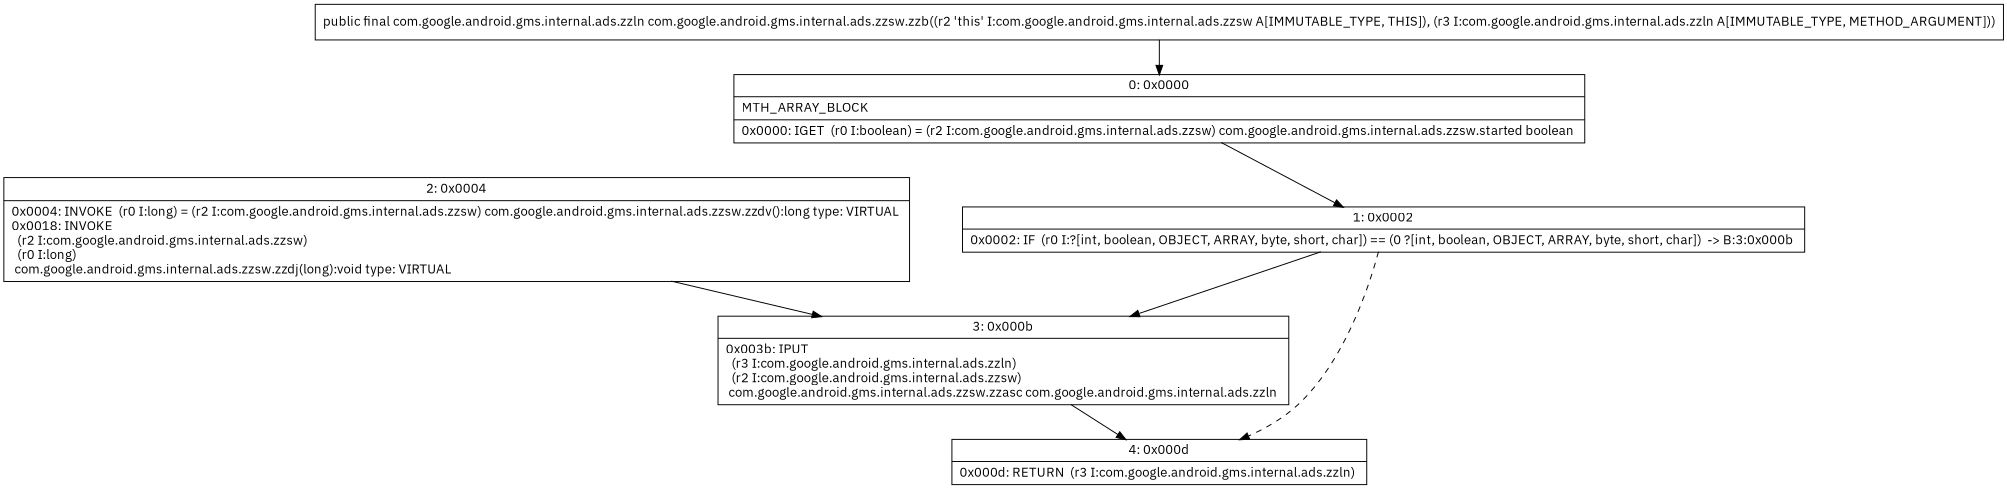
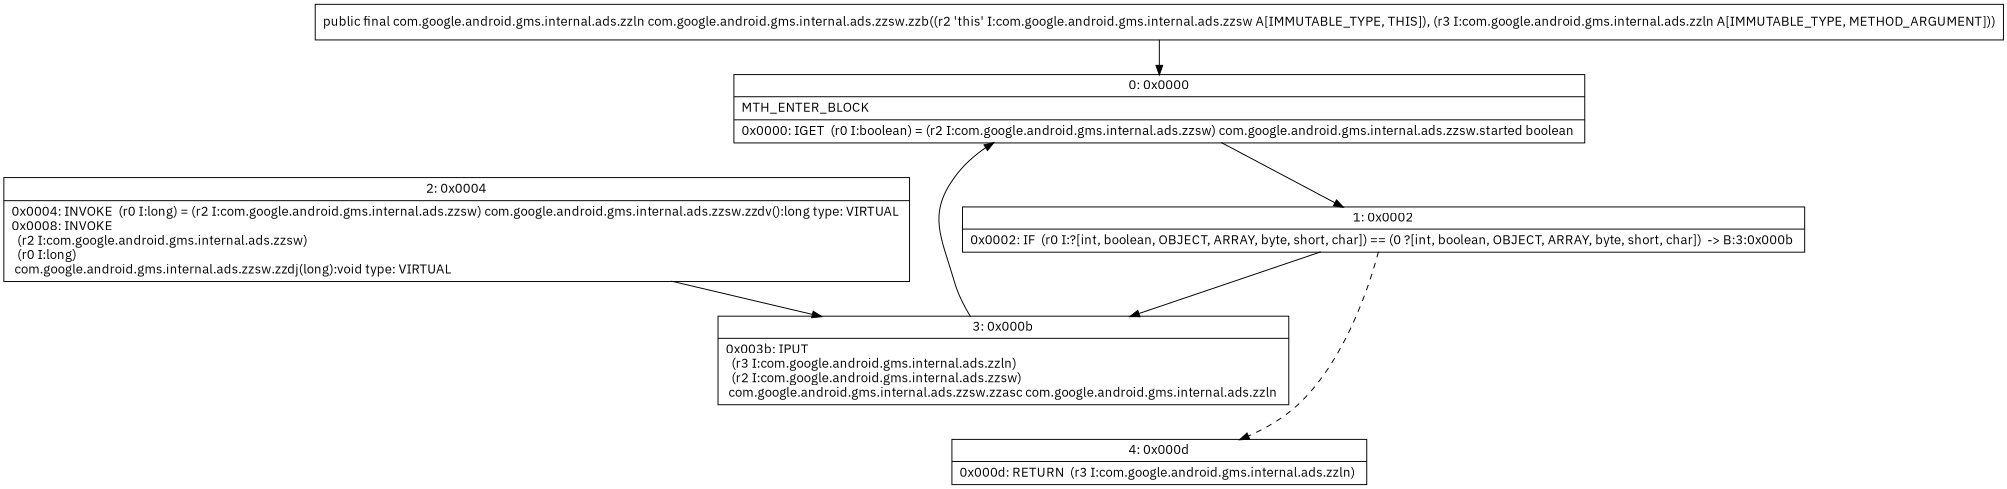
(806, 108) -> (806, 108)
(65, 226) -> (65, 226)
(1094, 420) -> (939, 227)
